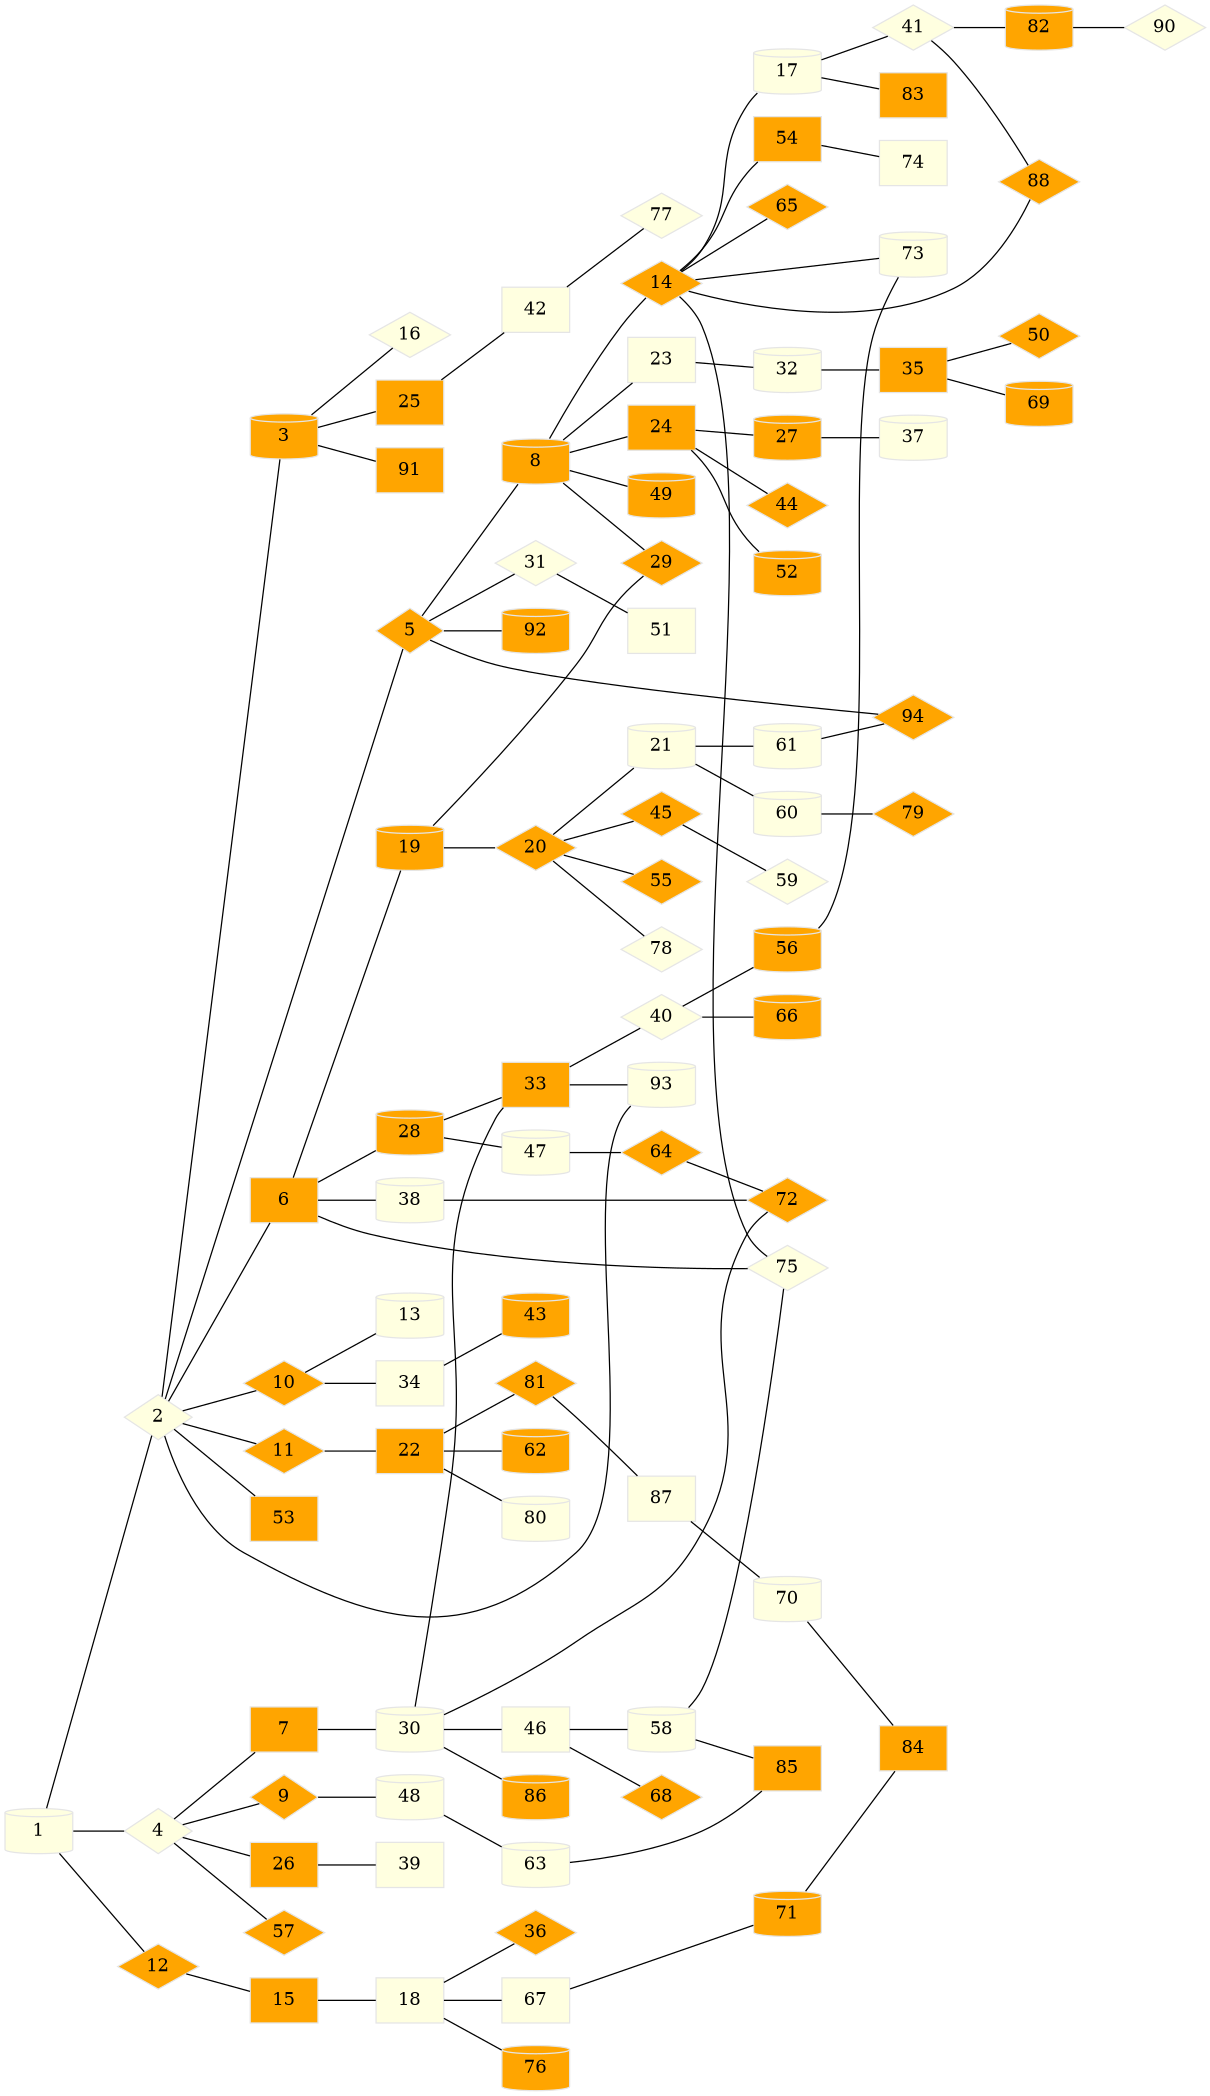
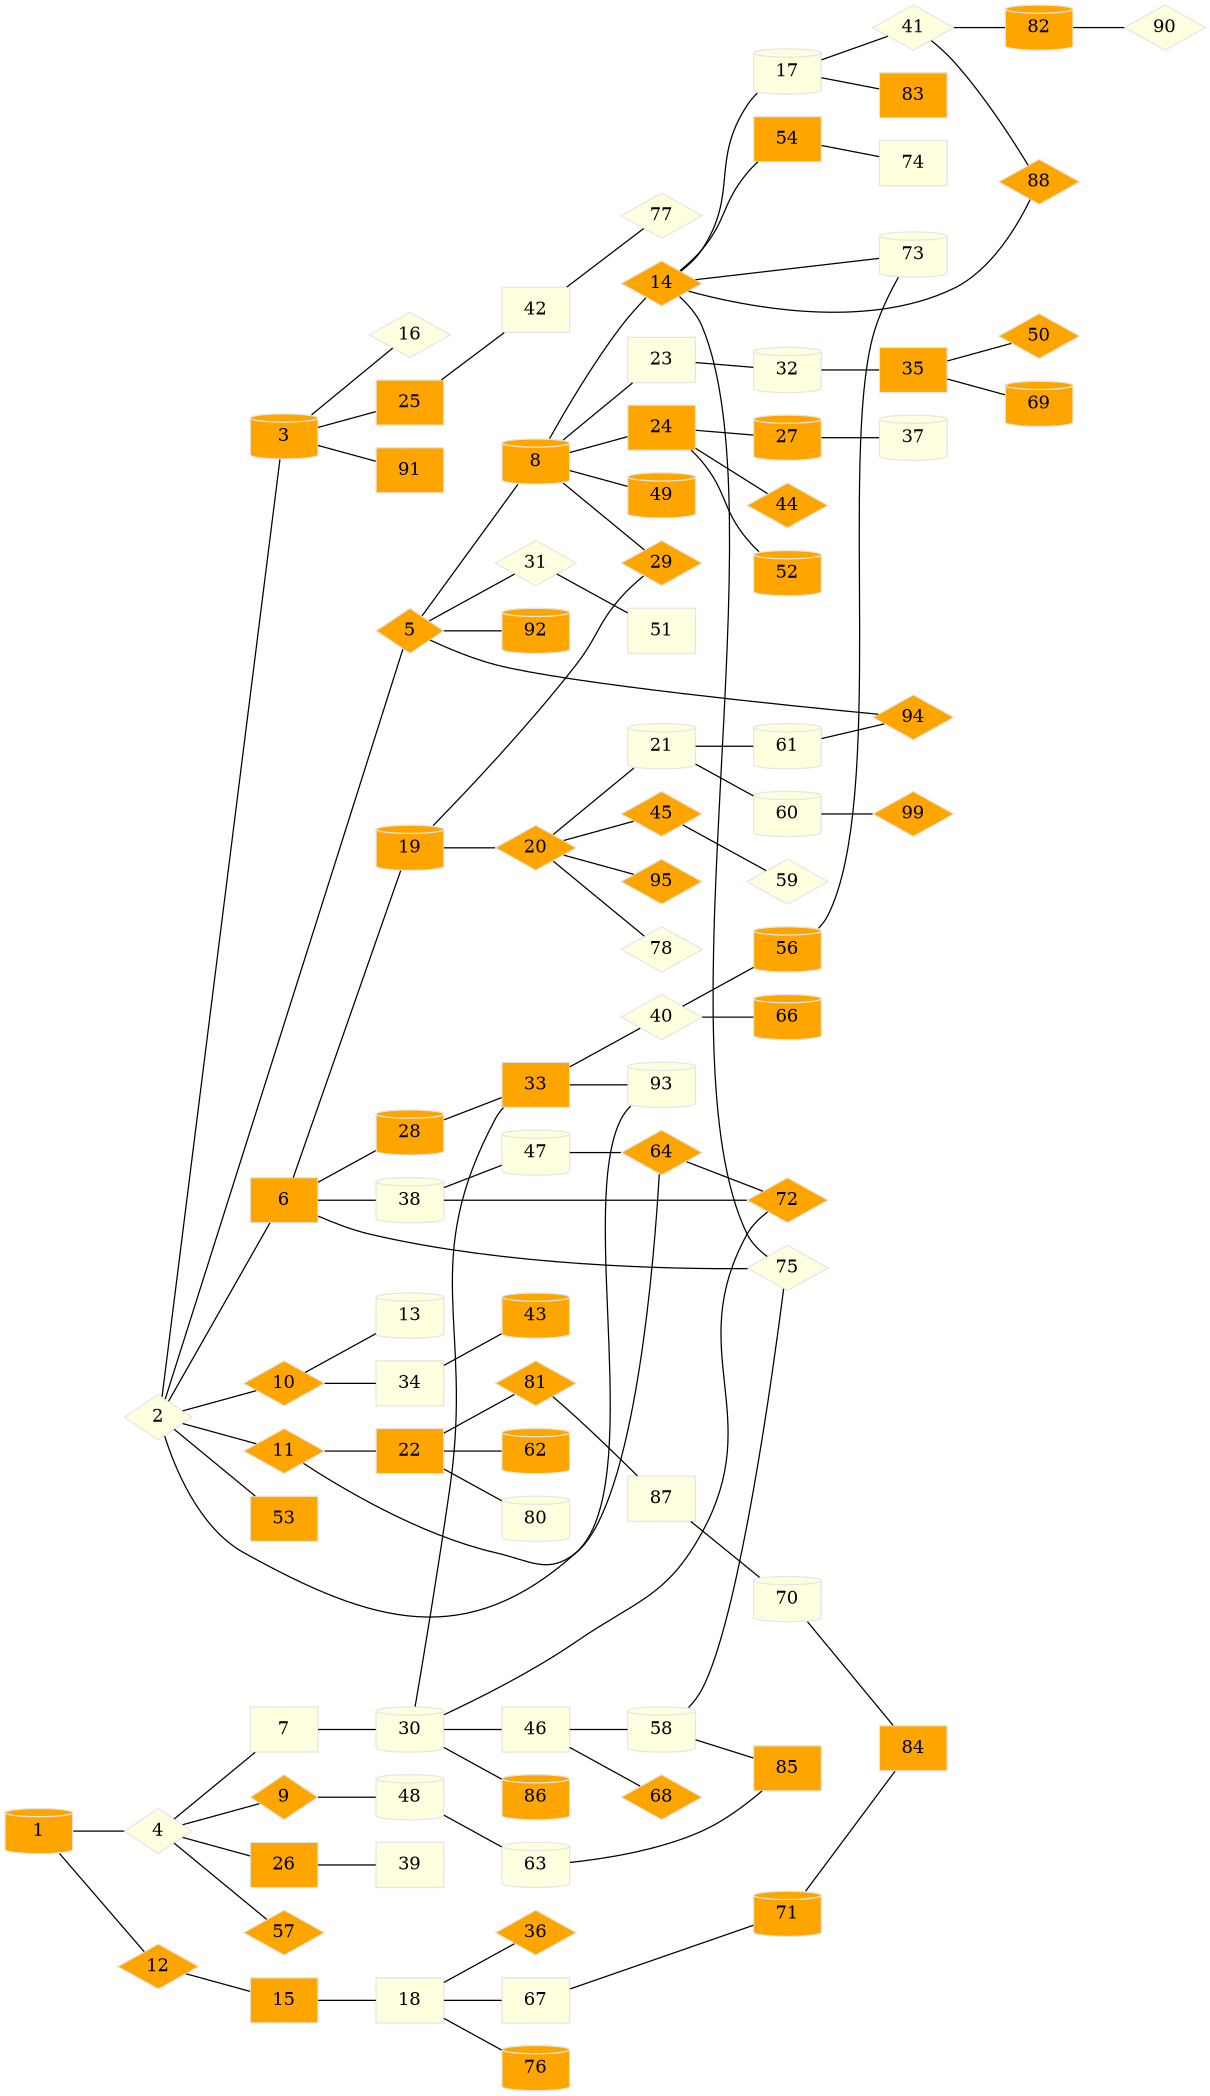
(787, 207) -> none
(913, 814) -> (913, 814)
(662, 882) -> (662, 882)
(473, 1143) -> (480, 1174)
none -> (614, 1481)
(99, 1622) -> none
(284, 1729) -> (284, 1729)
(39, 1831) -> (39, 1831)
